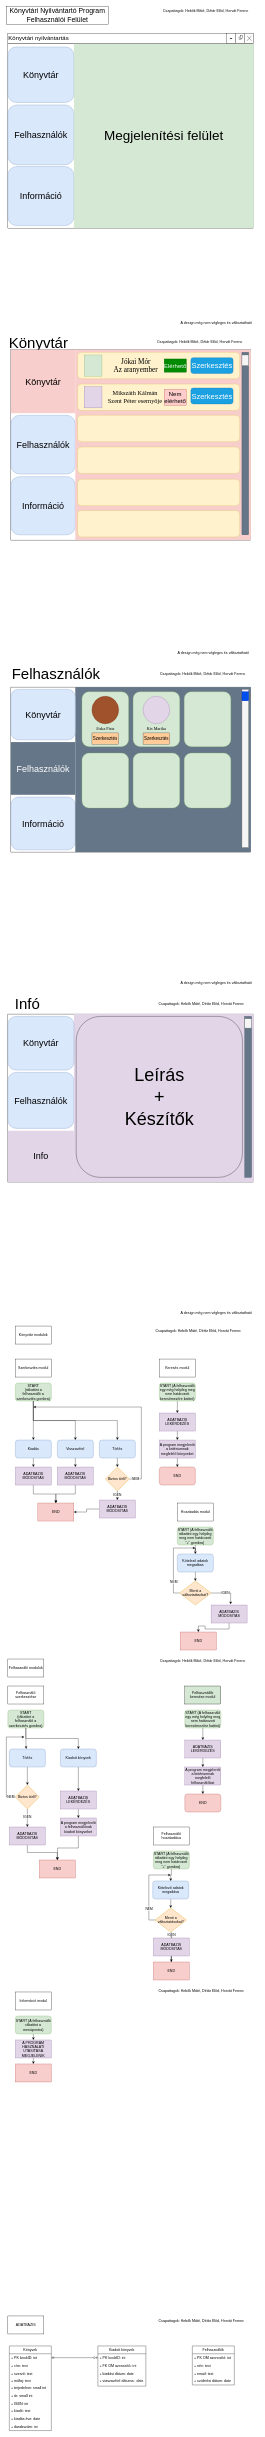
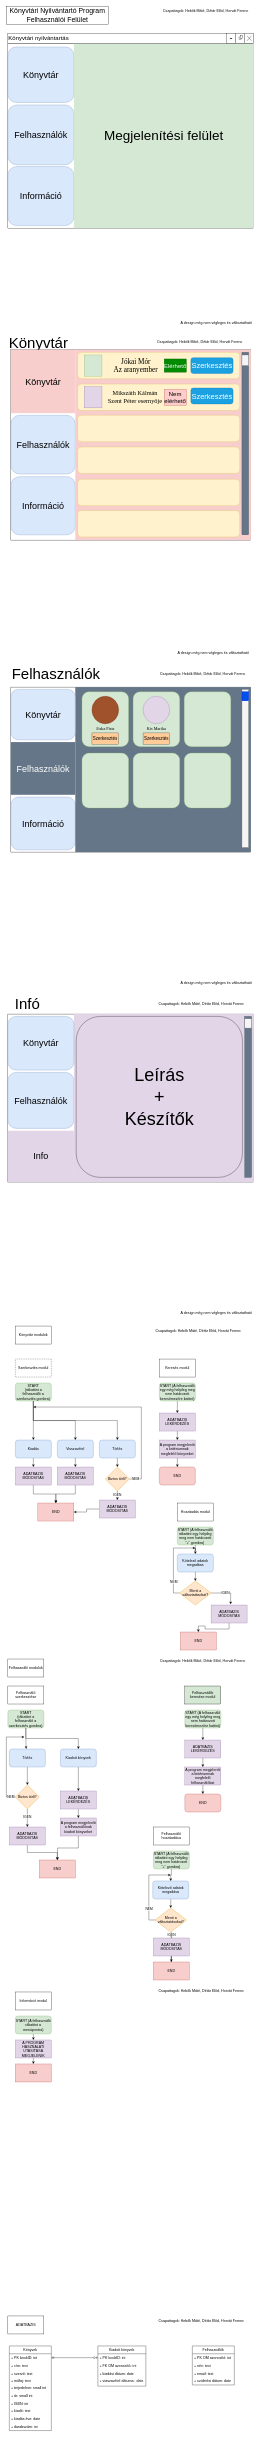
(33, 1368) -> (33, 1368)
